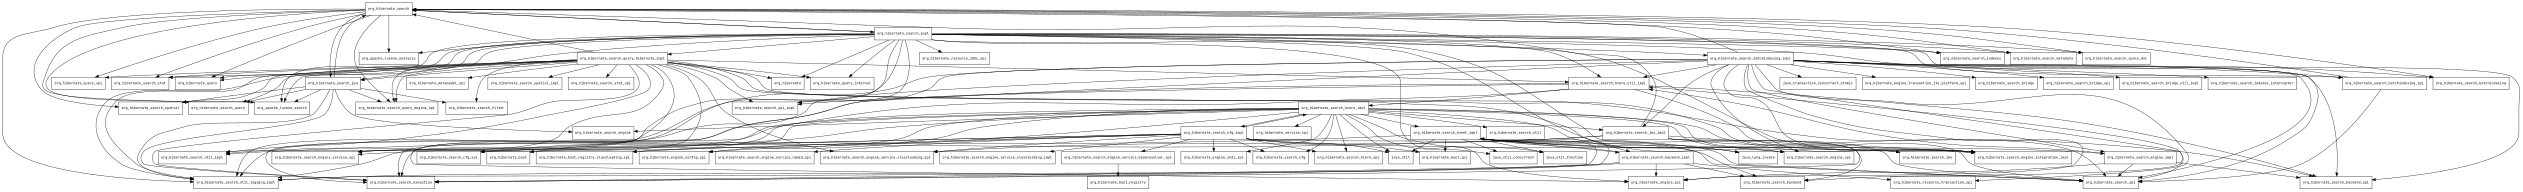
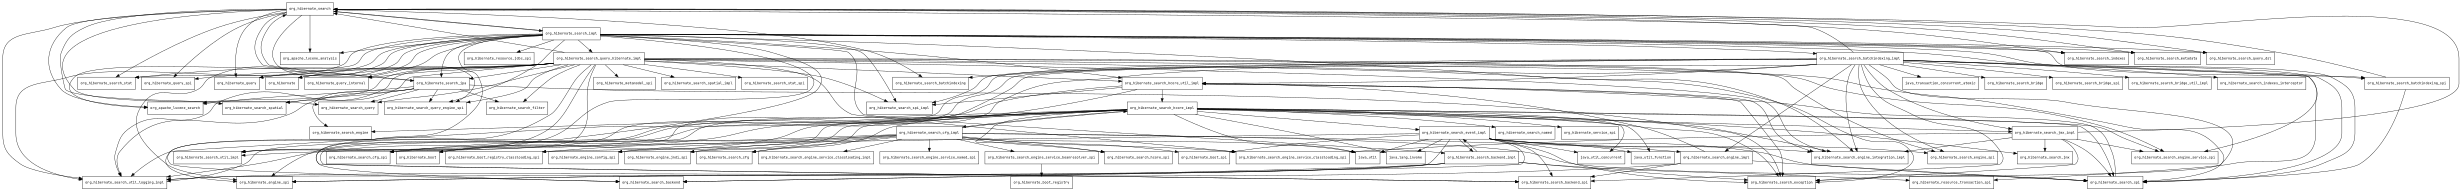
(1916, 83) -> none
(1516, 133) -> (1525, 133)
